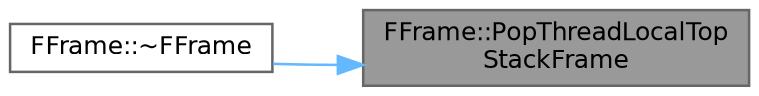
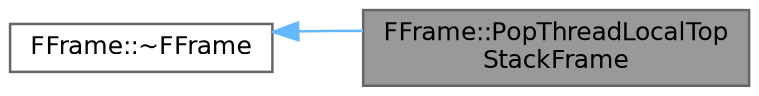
(305, 65) -> (331, 31)
